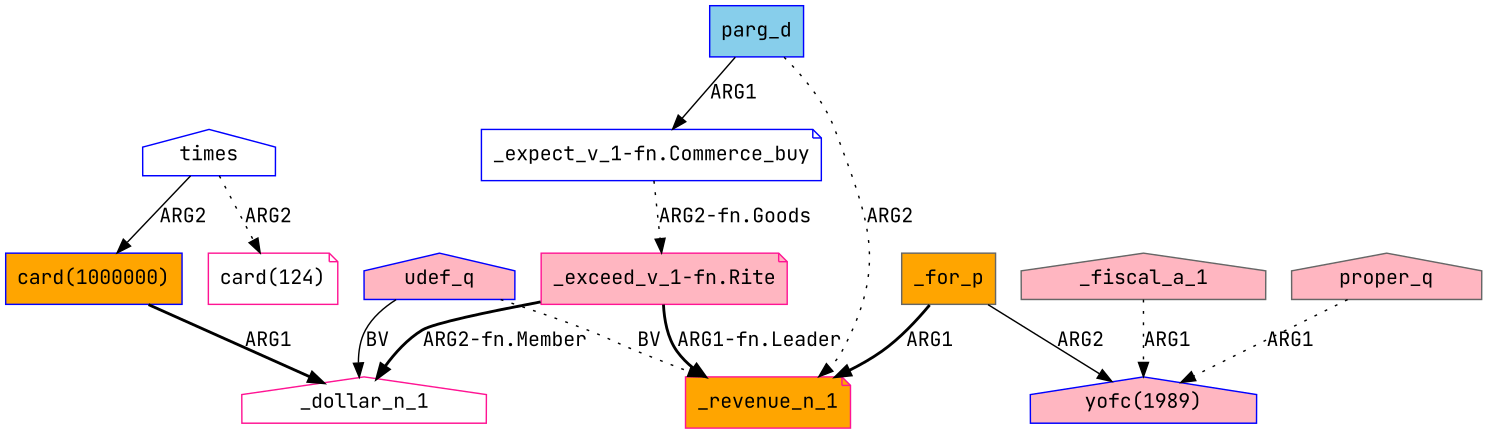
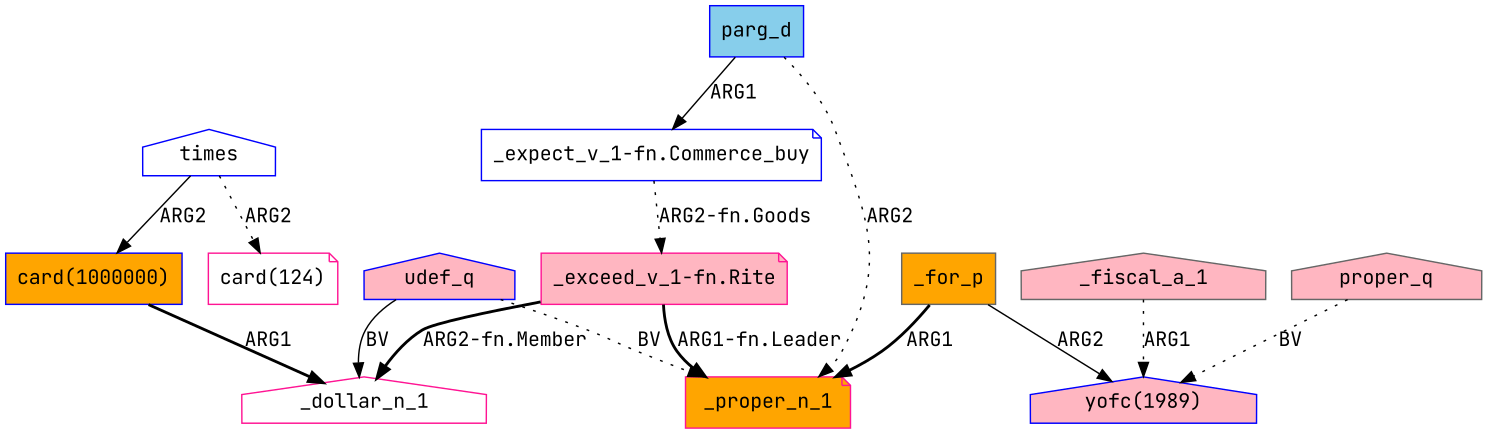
(1291, 341) -> (1291, 341)
(768, 402) -> (768, 402)
